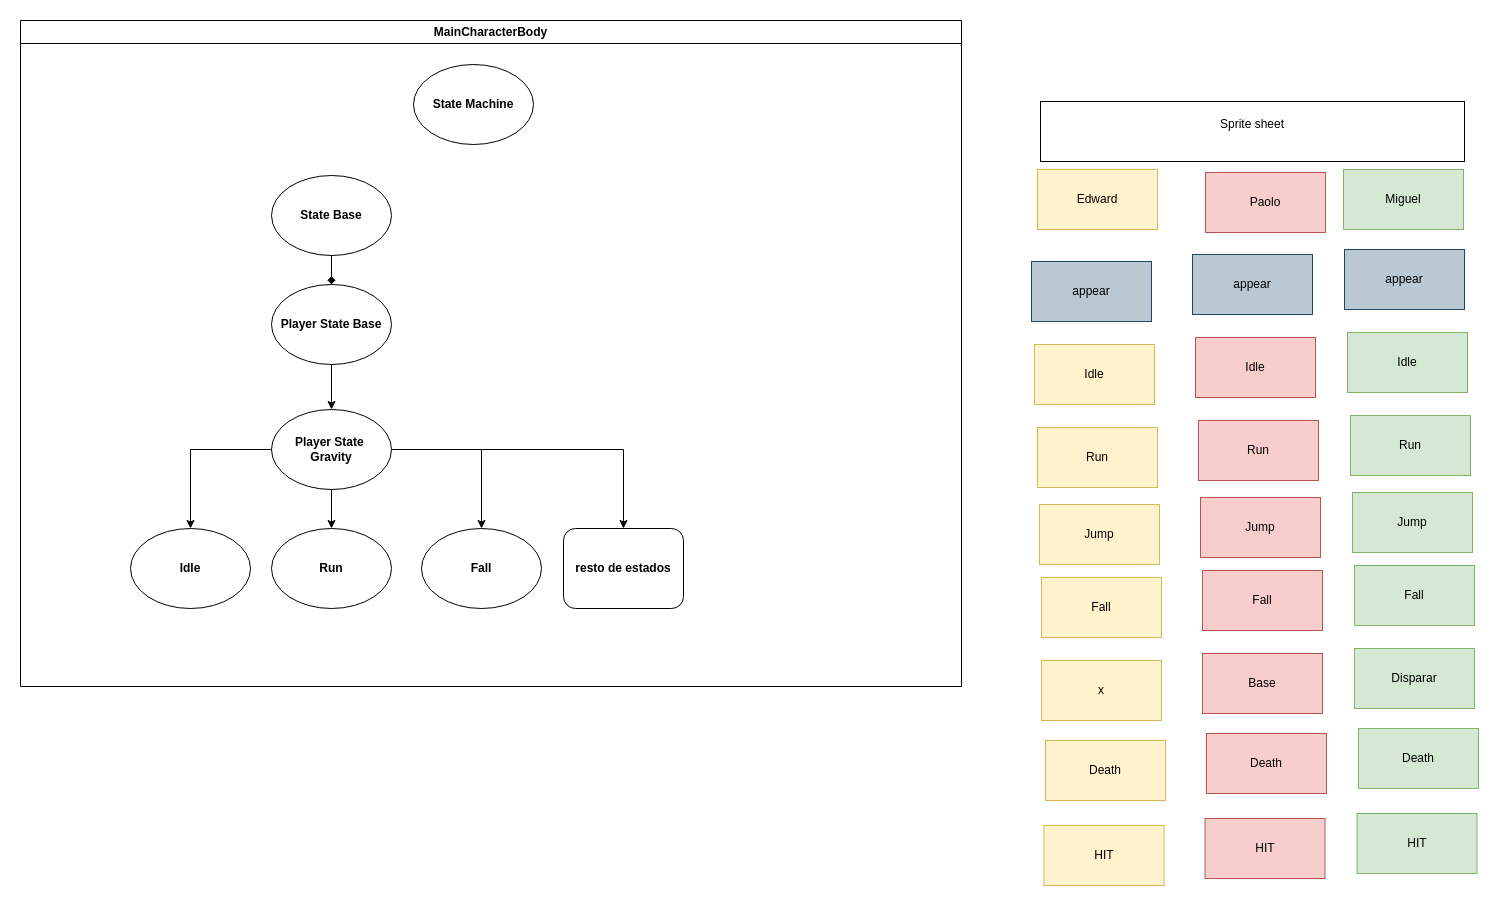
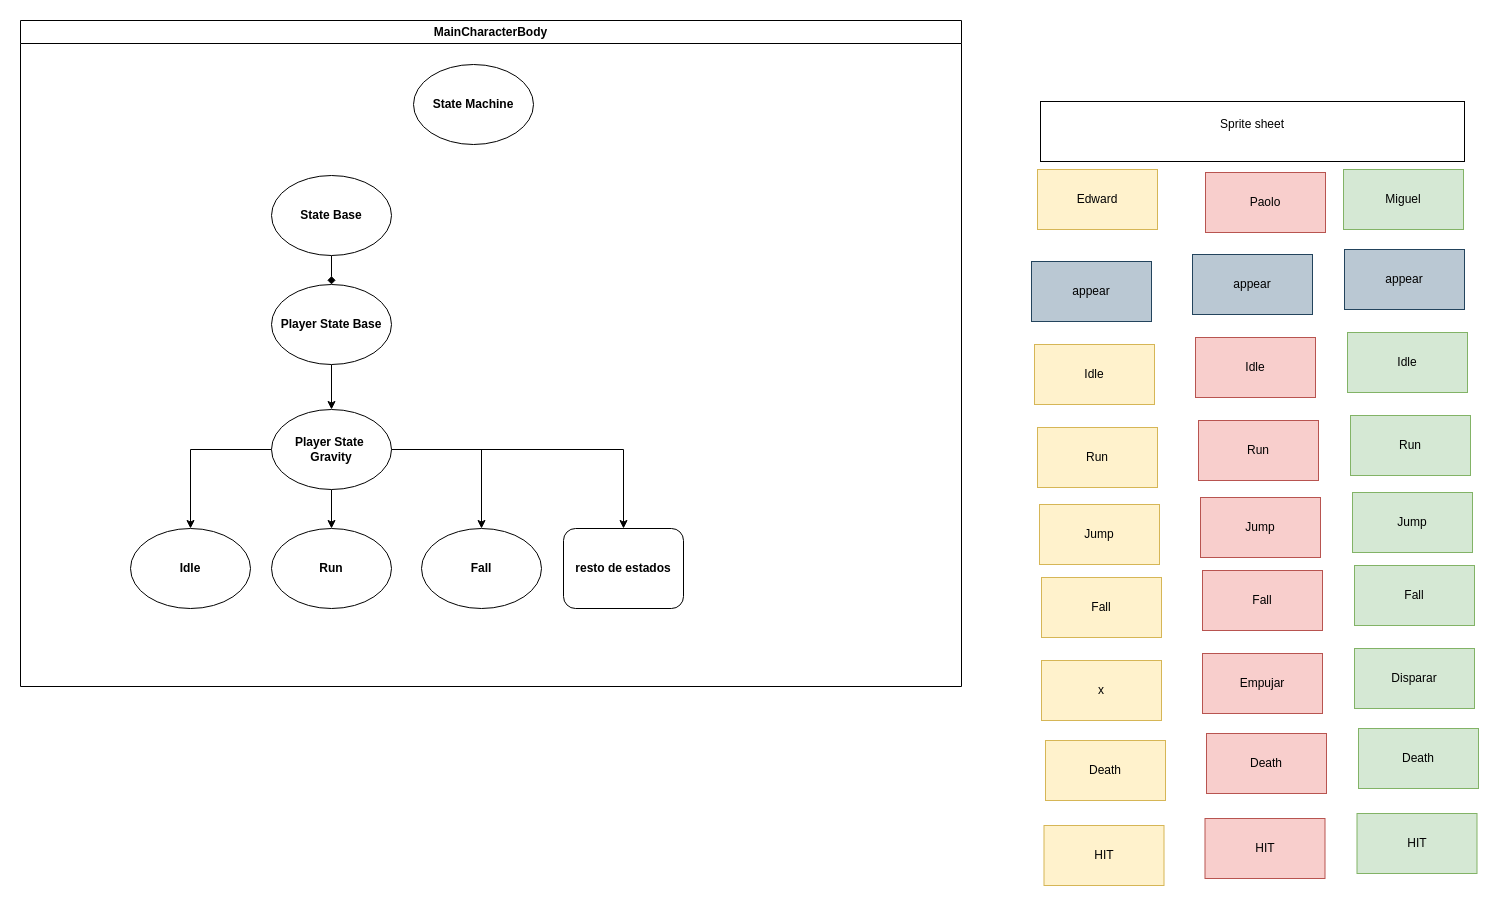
(1263, 684) -> (1263, 684)
